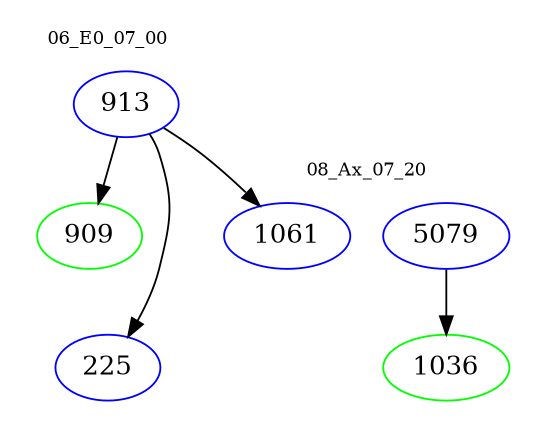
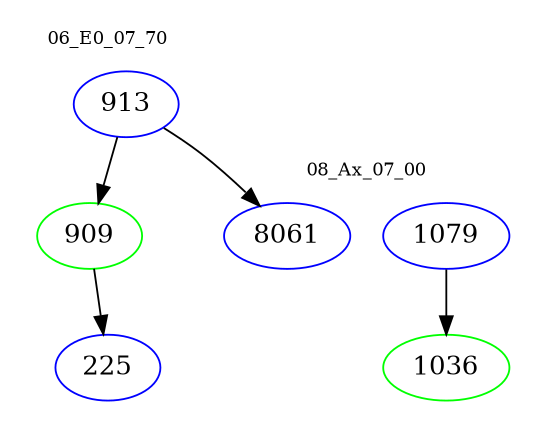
(108, 39) -> (108, 39)
(367, 171) -> (367, 171)
(168, 228) -> (97, 292)
(287, 236) -> (287, 236)
(446, 236) -> (446, 236)
